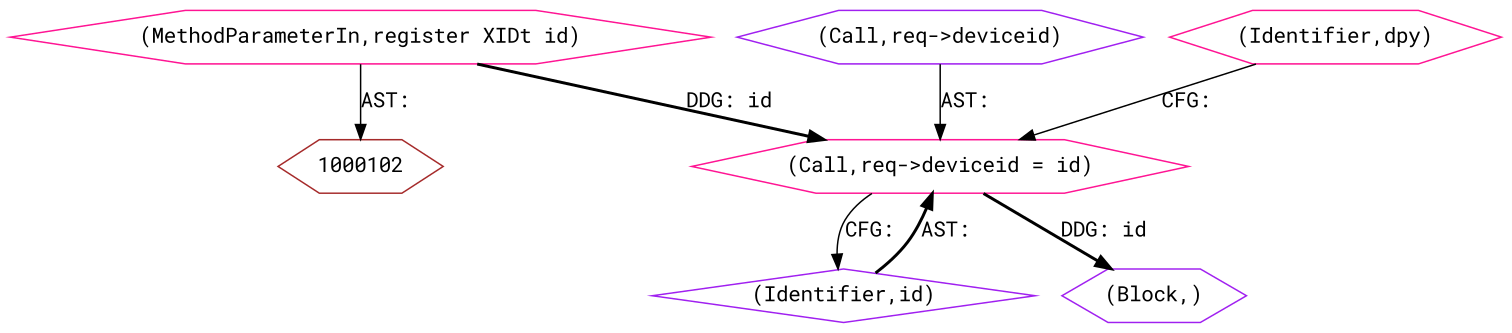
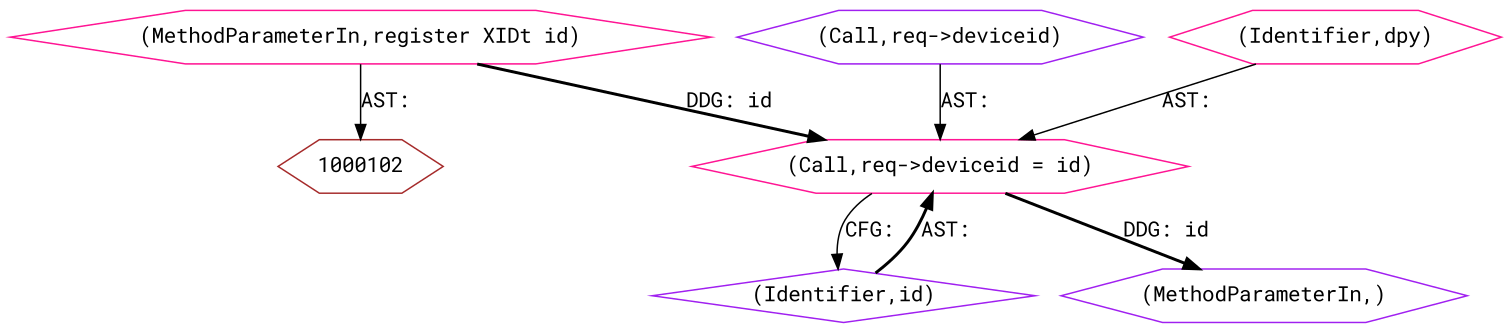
(1193, 102) -> (1193, 102)
(1154, 296) -> (1264, 296)
